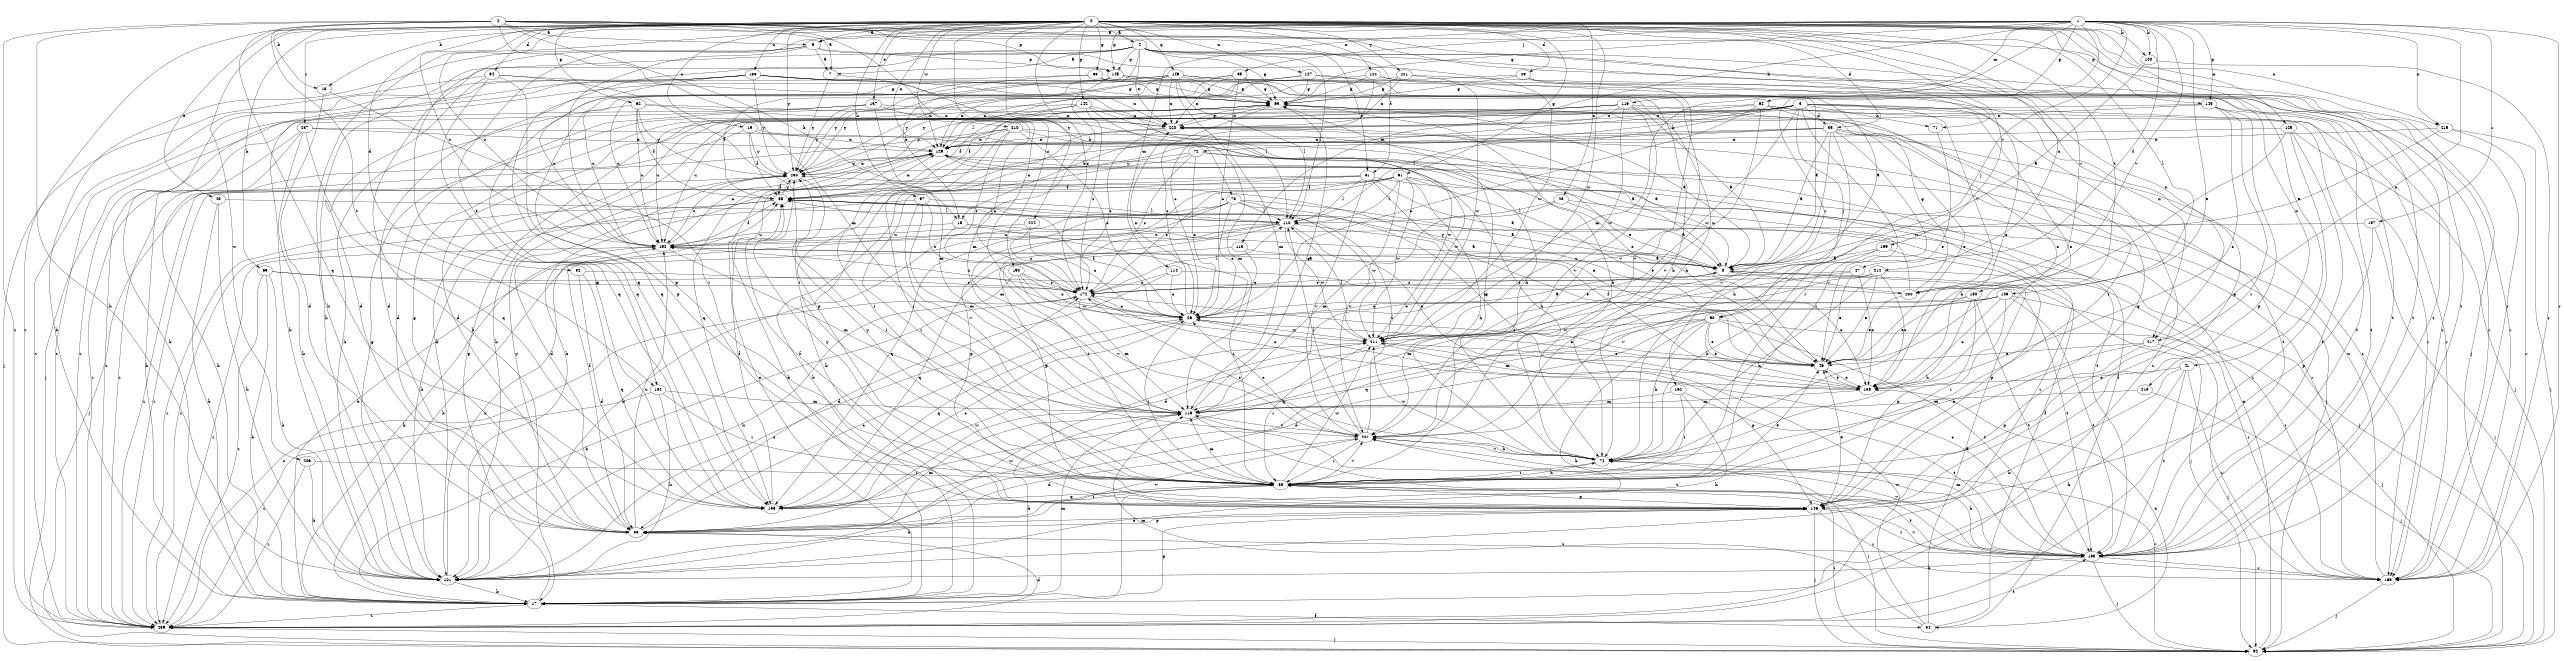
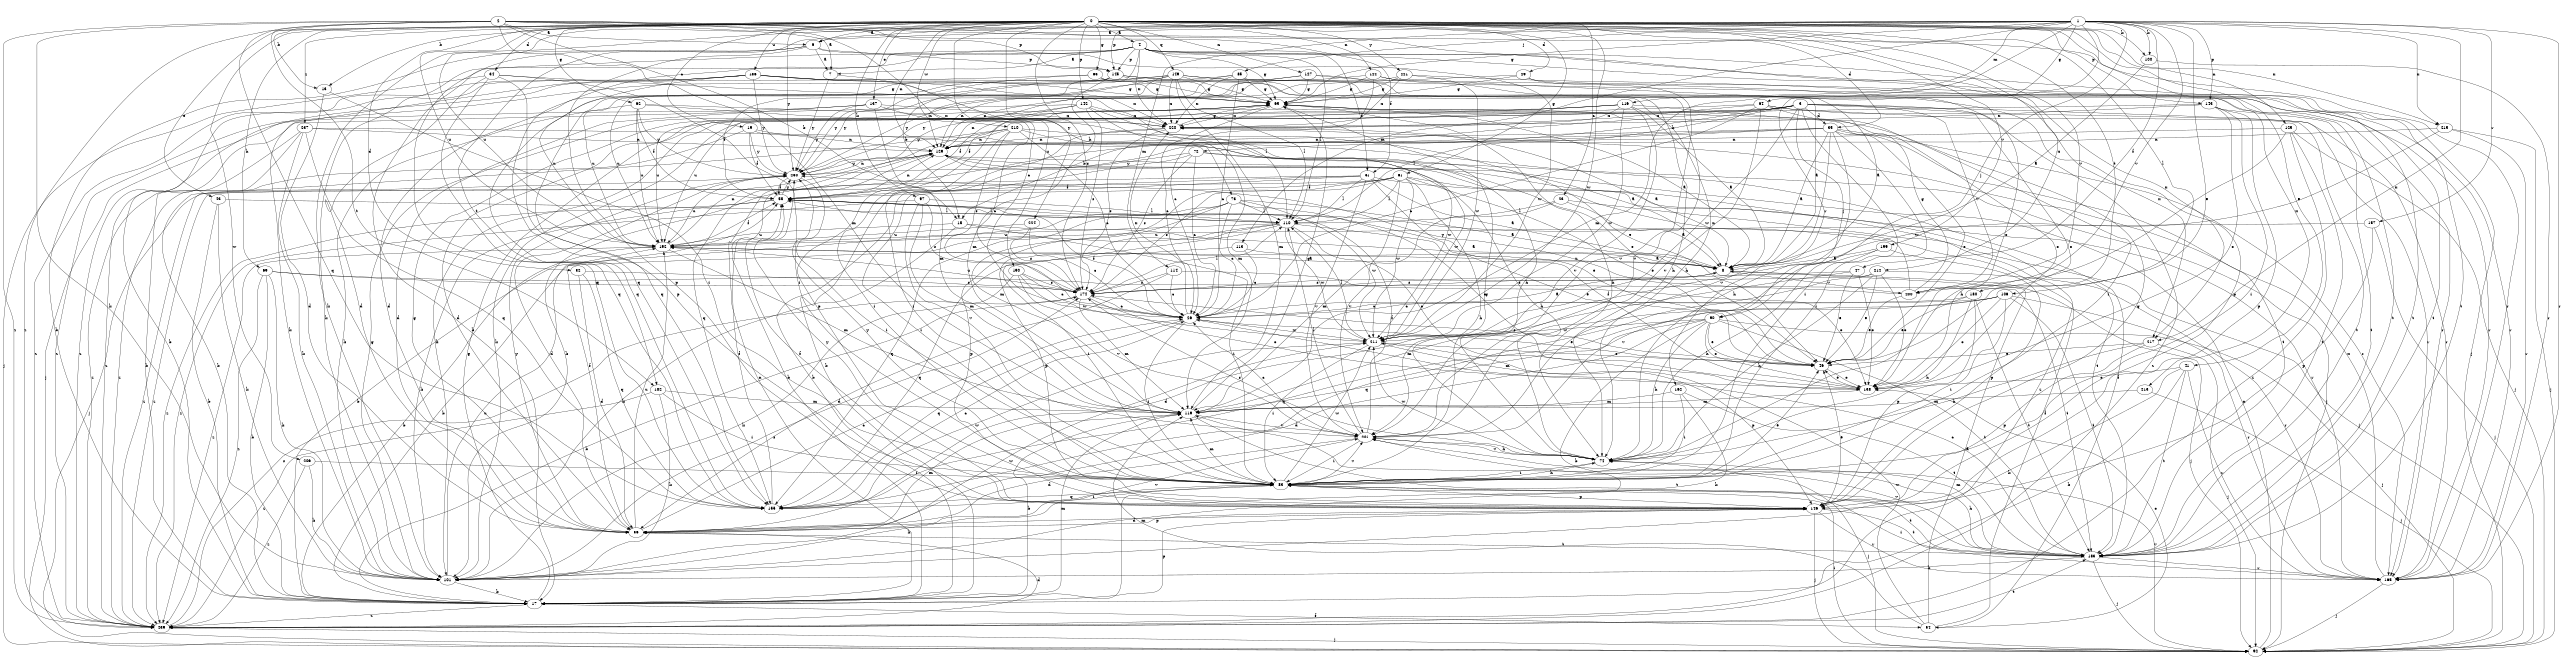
(973, 128) -> (973, 128)
(1936, 128) -> none
(1914, 533) -> (1914, 533)
